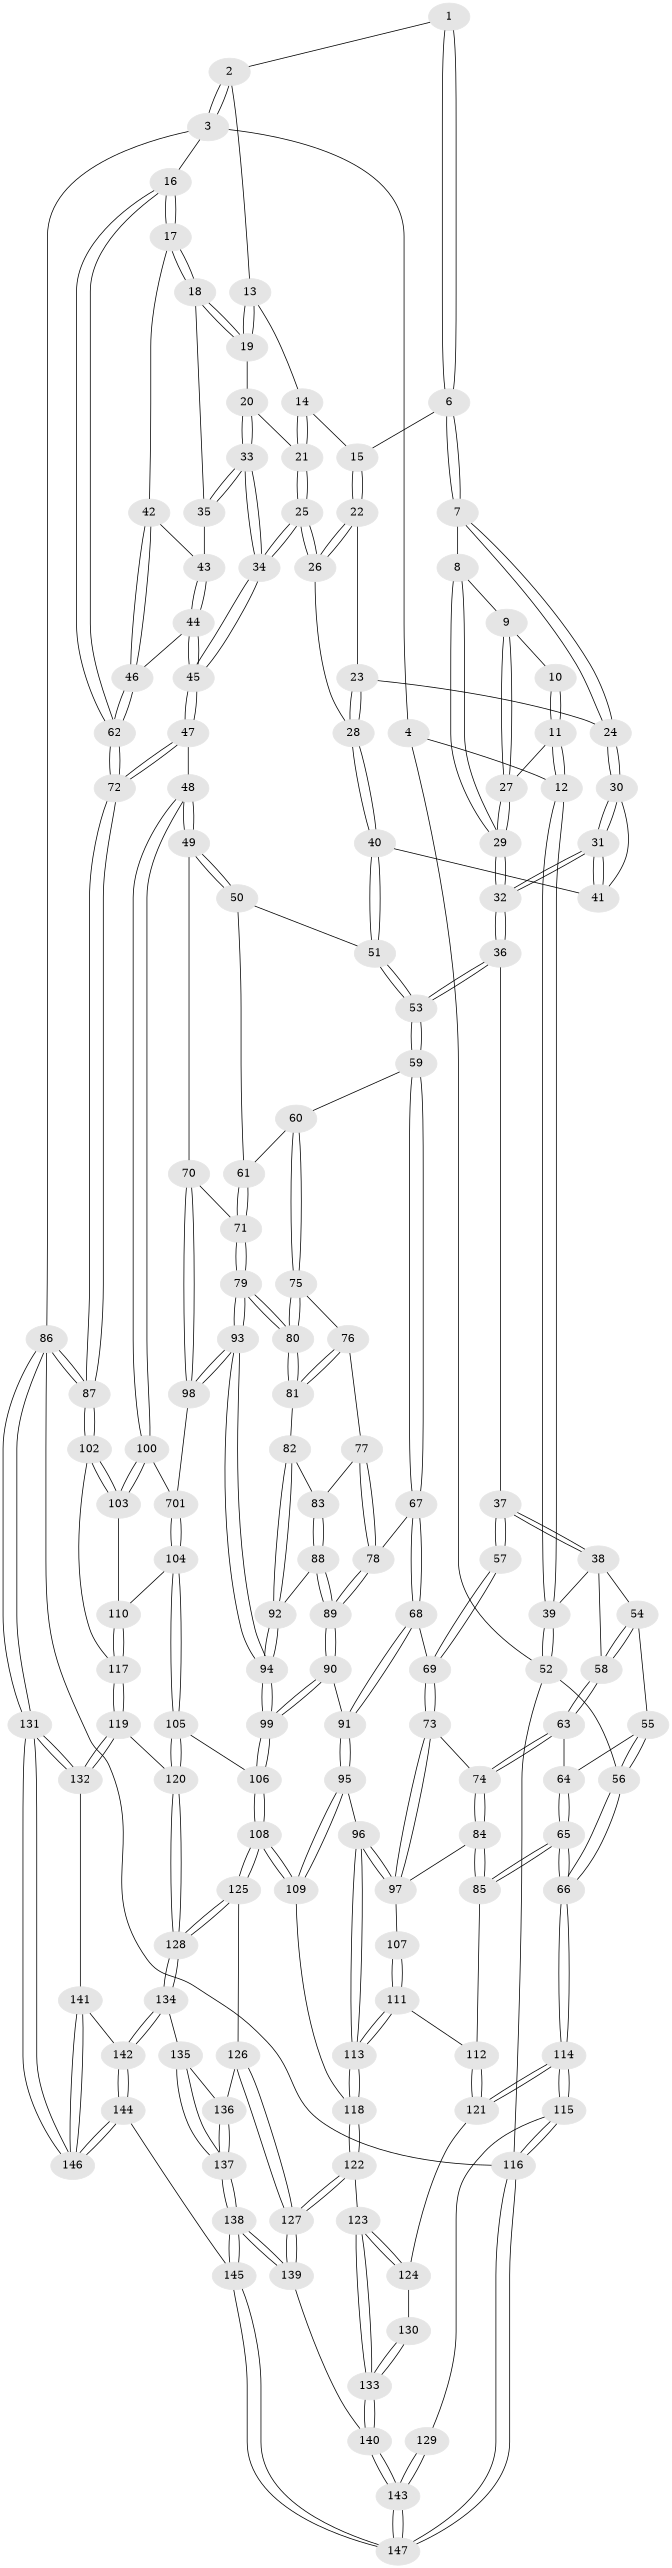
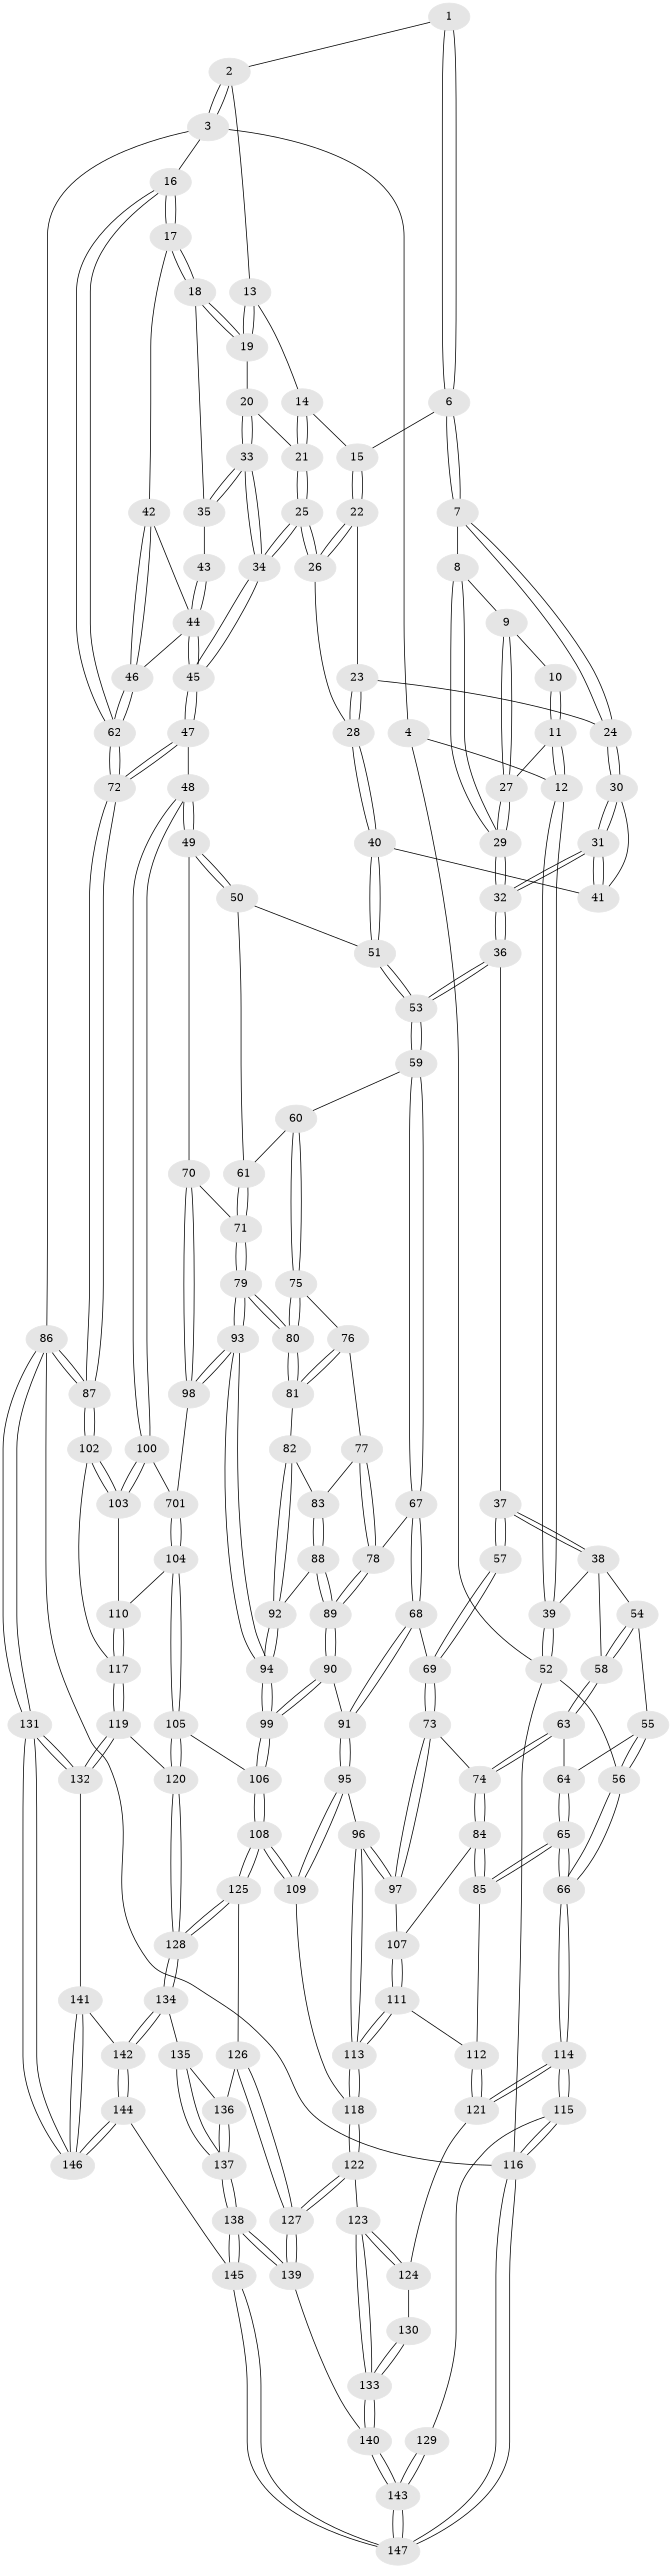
(177, 540) -> (171, 568)
(438, 1863) -> (438, 1890)
